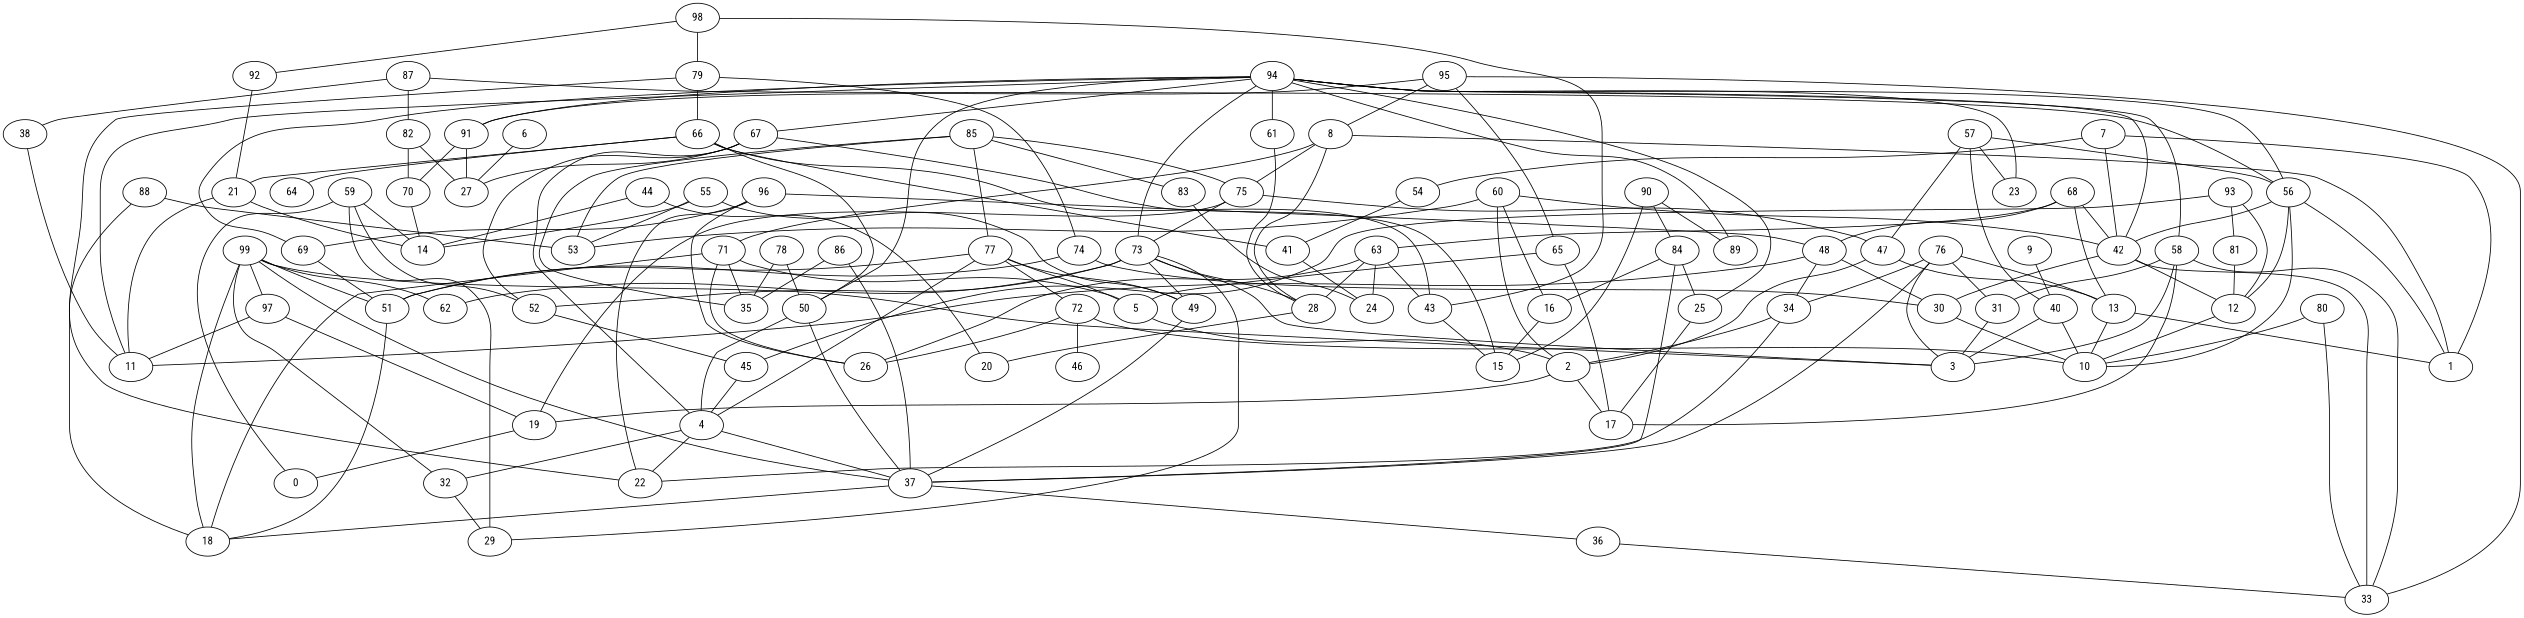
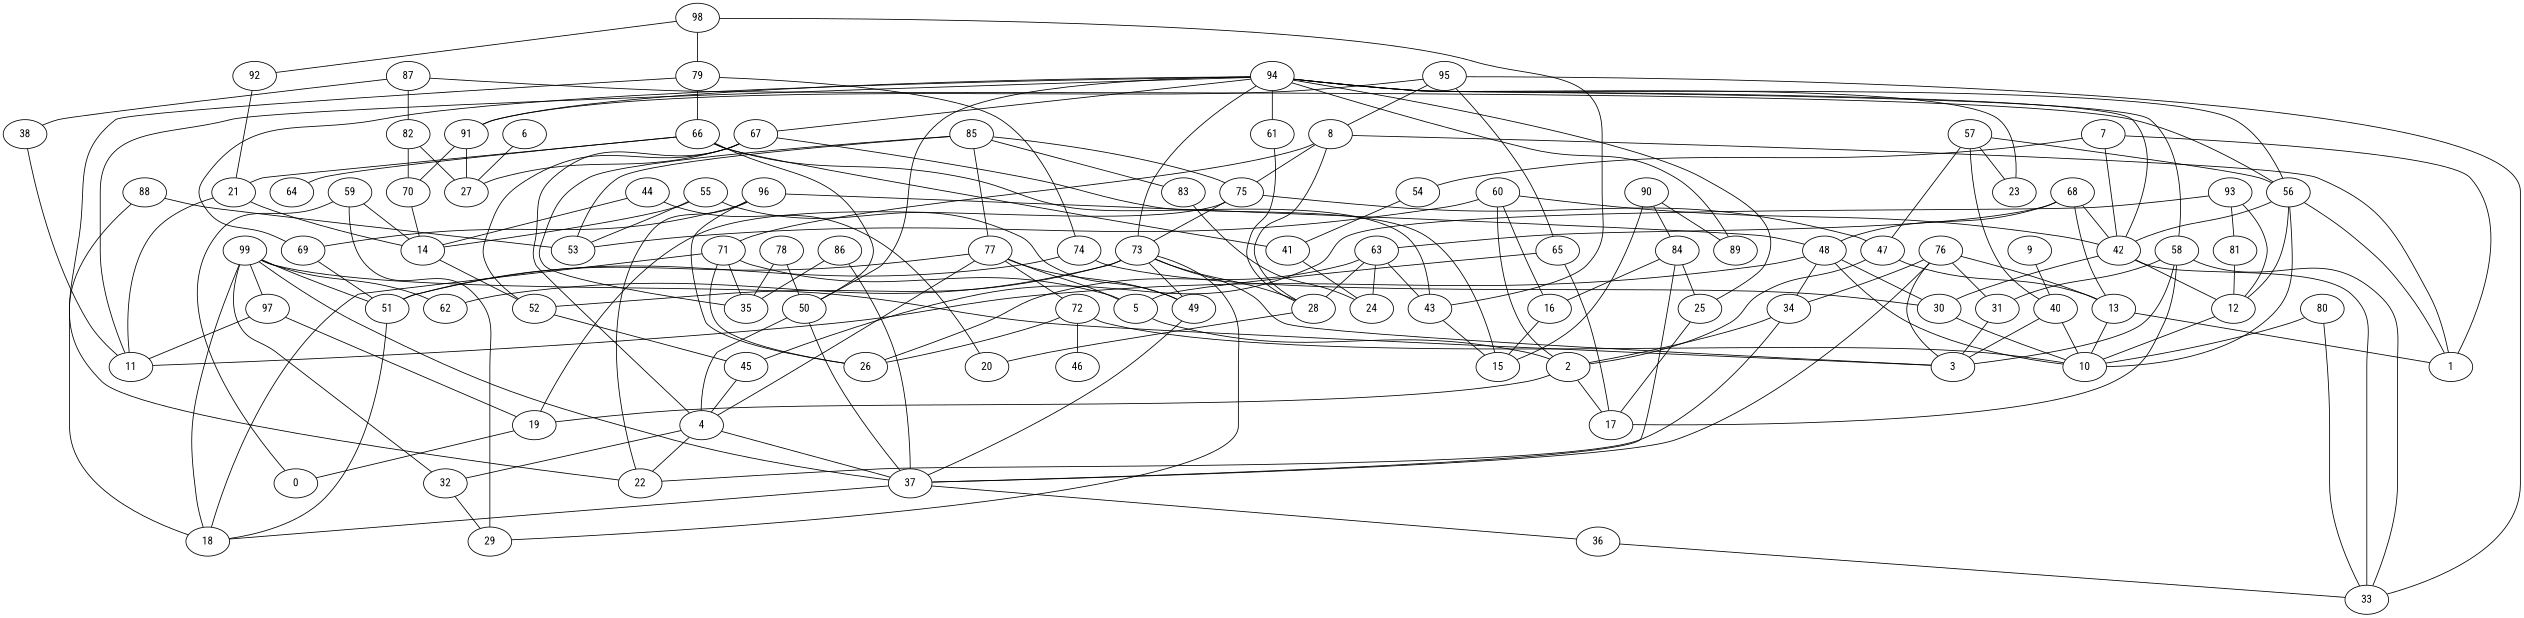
(410, 275) -> (469, 275)
none -> (1939, 336)
